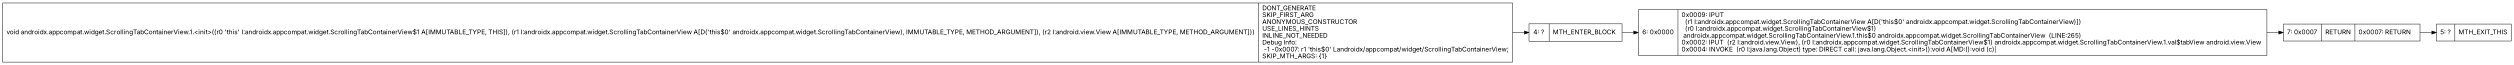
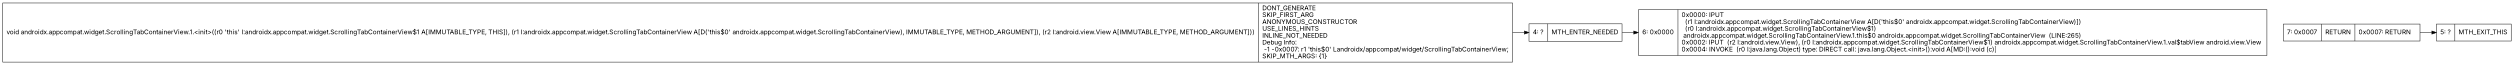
(1705, 15) -> (1705, 15)
(1585, 32) -> (1585, 32)
(2273, 33) -> none
